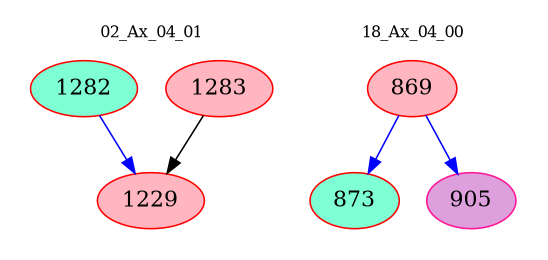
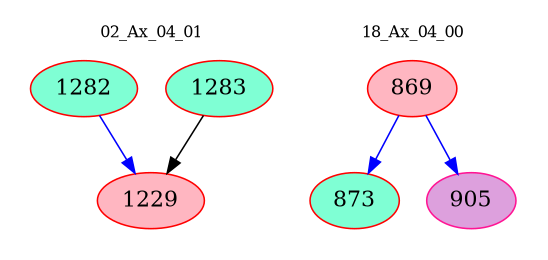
(219, 89) -> (219, 89)
